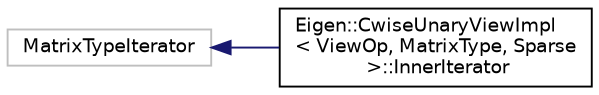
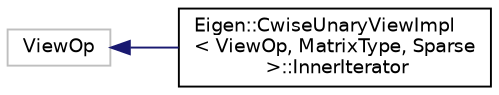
(109, 48) -> (59, 48)
